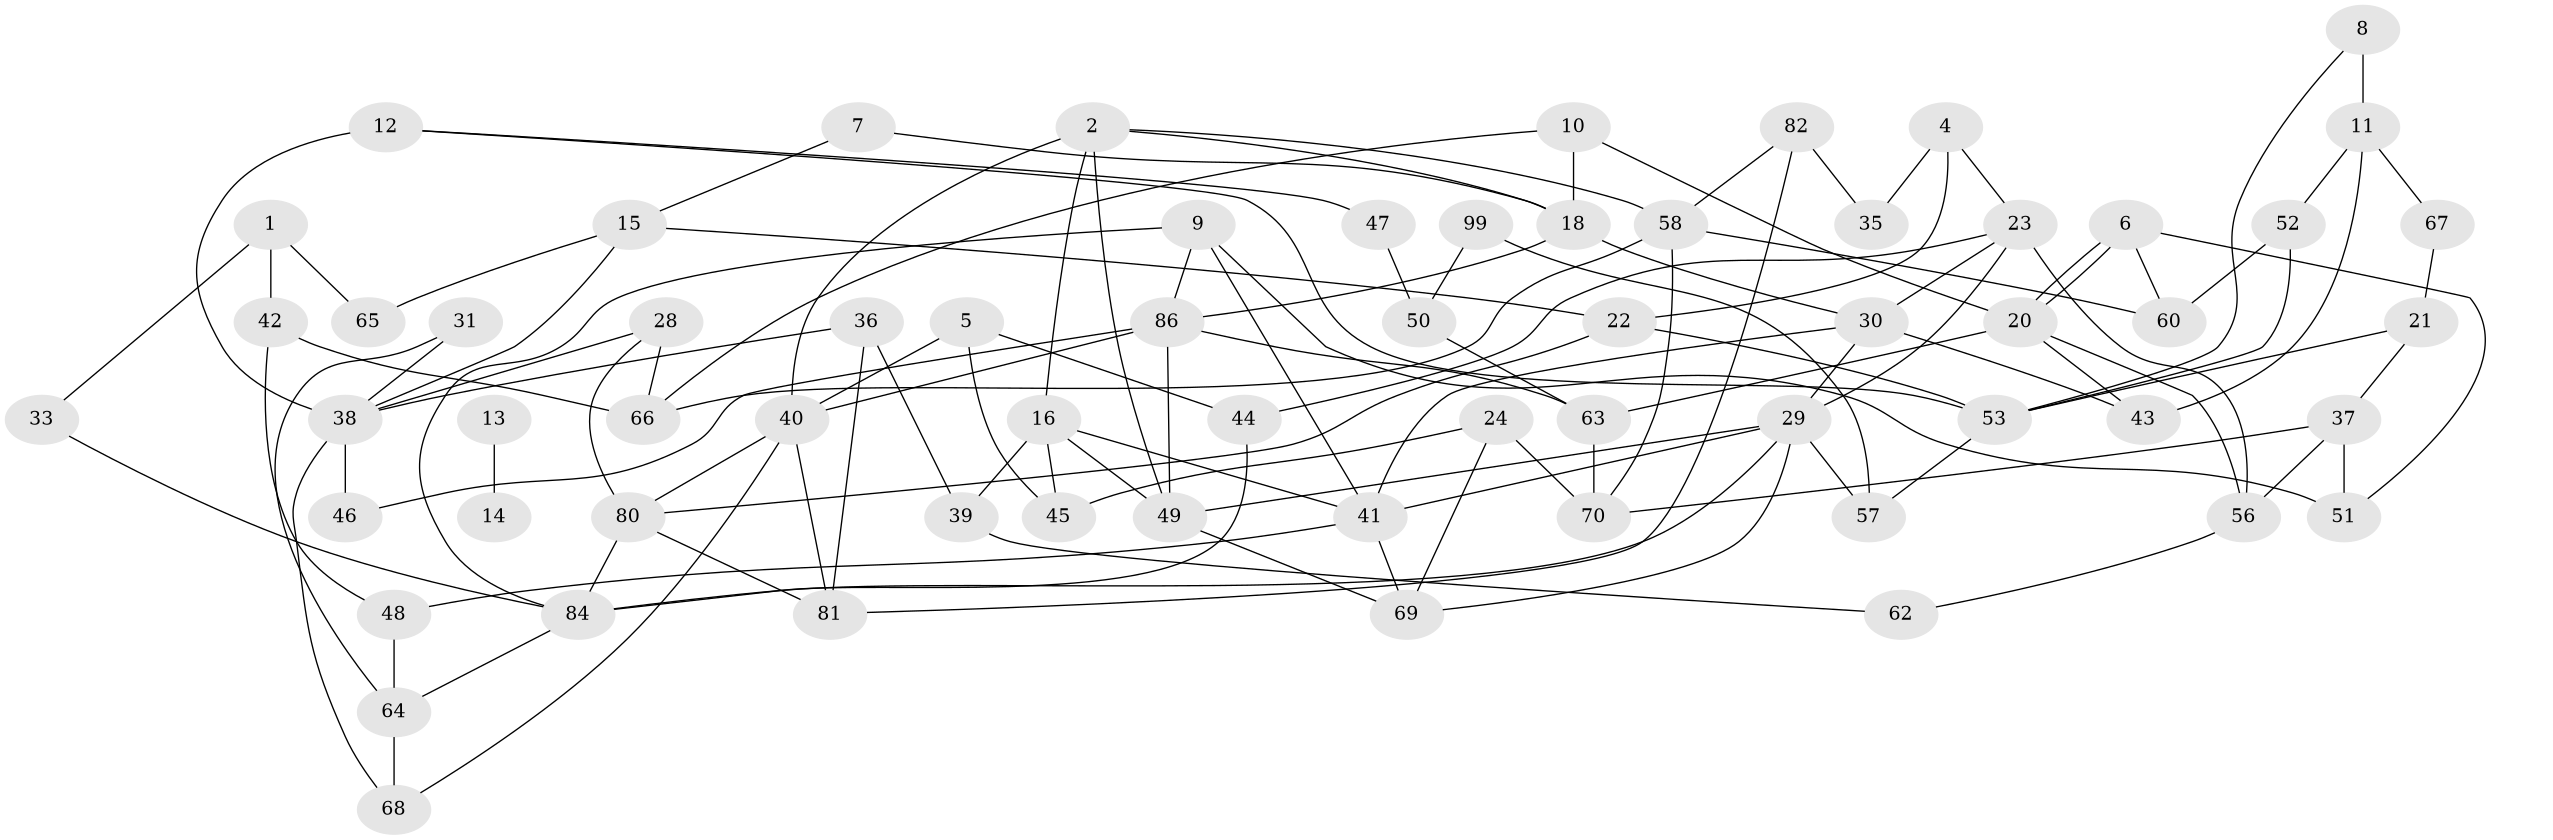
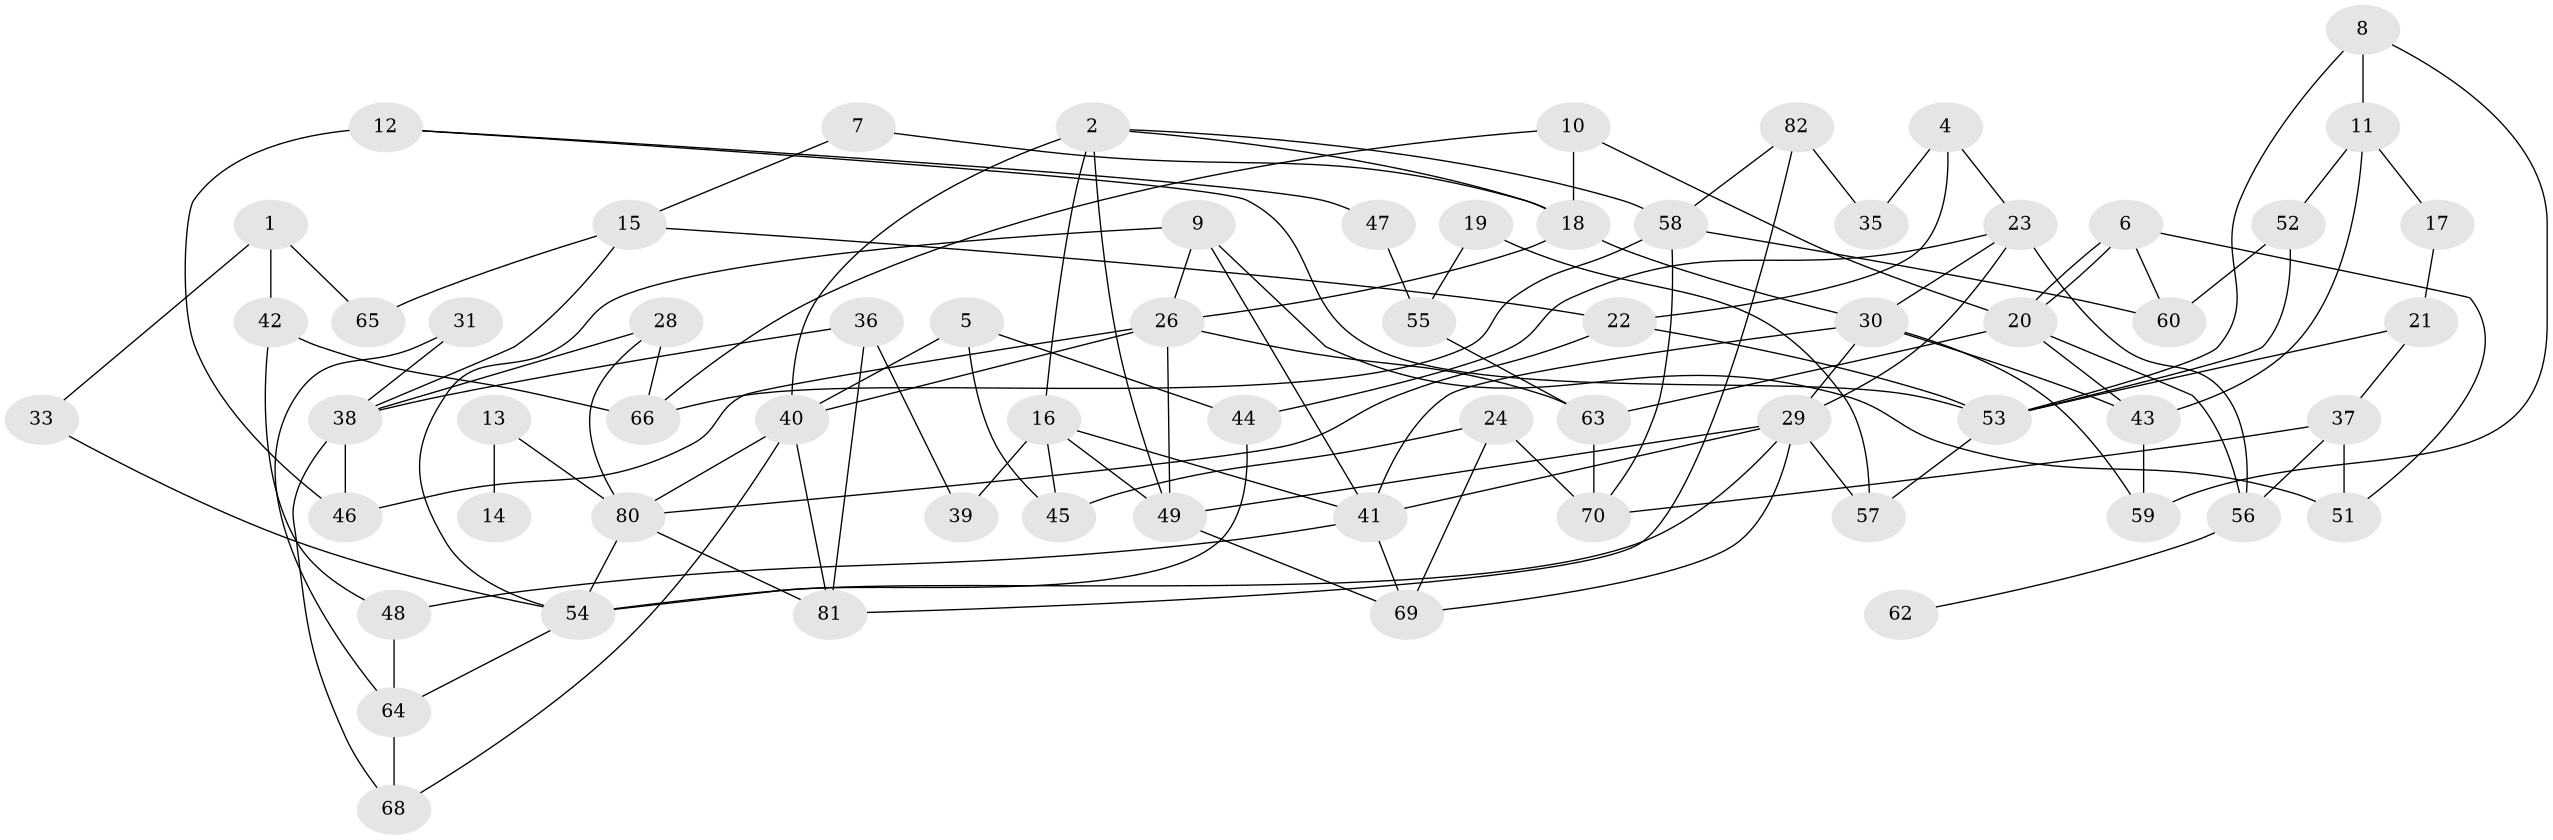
(1476, 225) -> (1476, 225)
(2438, 225) -> (2438, 225)
(198, 255) -> (185, 285)
(1167, 322) -> (1167, 322)
(1419, 322) -> (1419, 322)
none -> (561, 469)
none -> (2144, 517)
(1470, 586) -> none
(578, 615) -> (578, 615)
